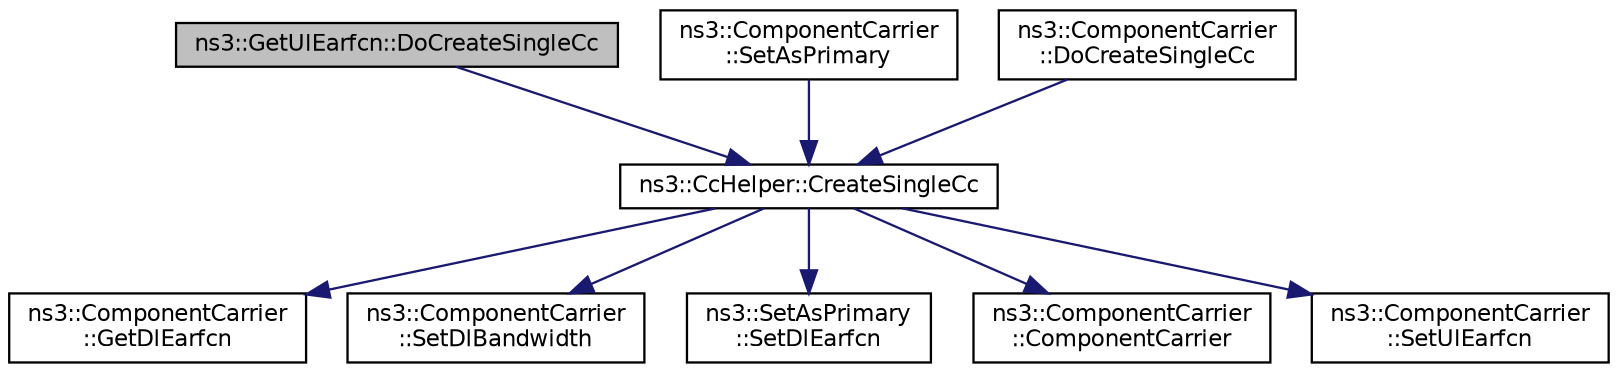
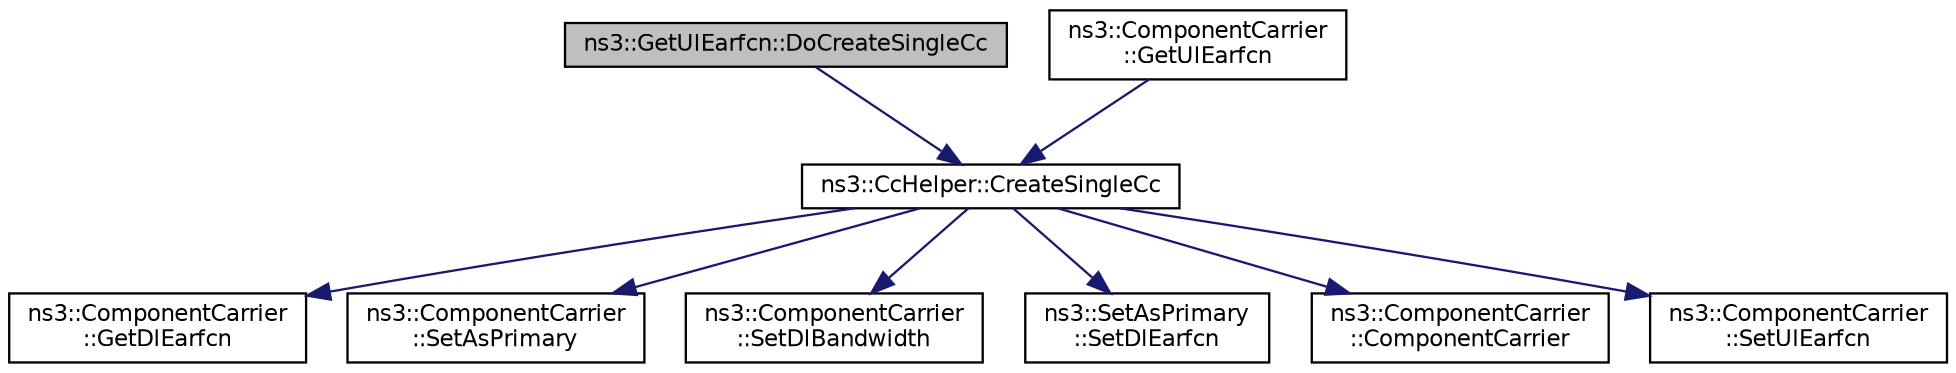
(1147, 45) -> (1198, 45)
(809, 110) -> (777, 248)
